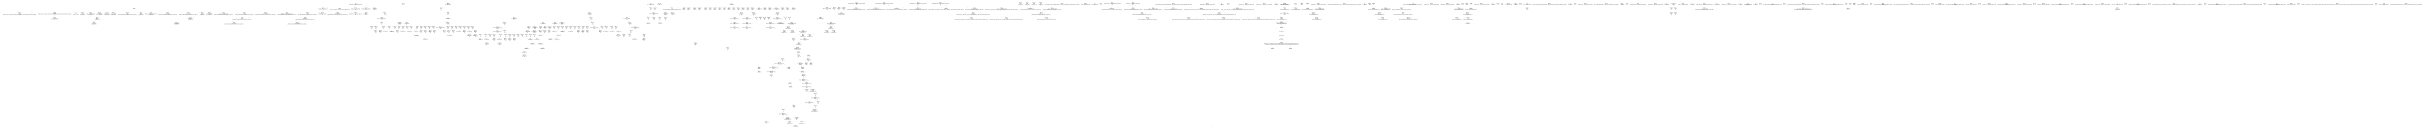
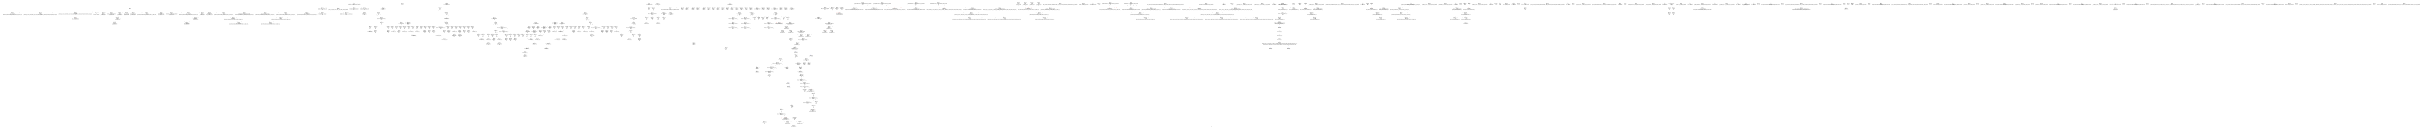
(338, 14) -> none
(426, 32) -> none
